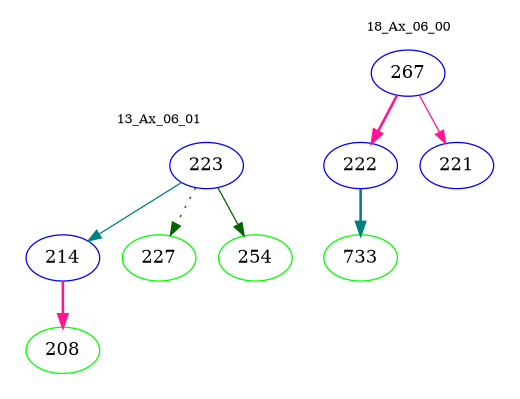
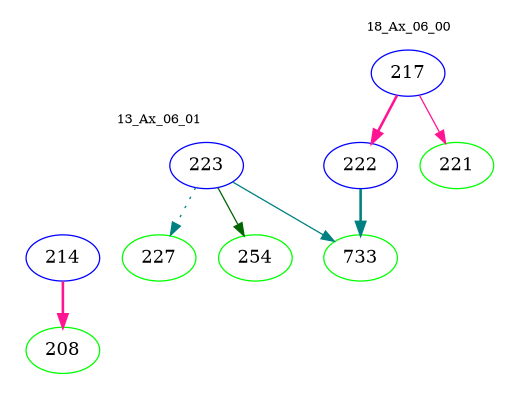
(408, 73) -> (408, 73)
(457, 166) -> (457, 166)
(186, 206) -> (186, 206)
(140, 208) -> (278, 208)
